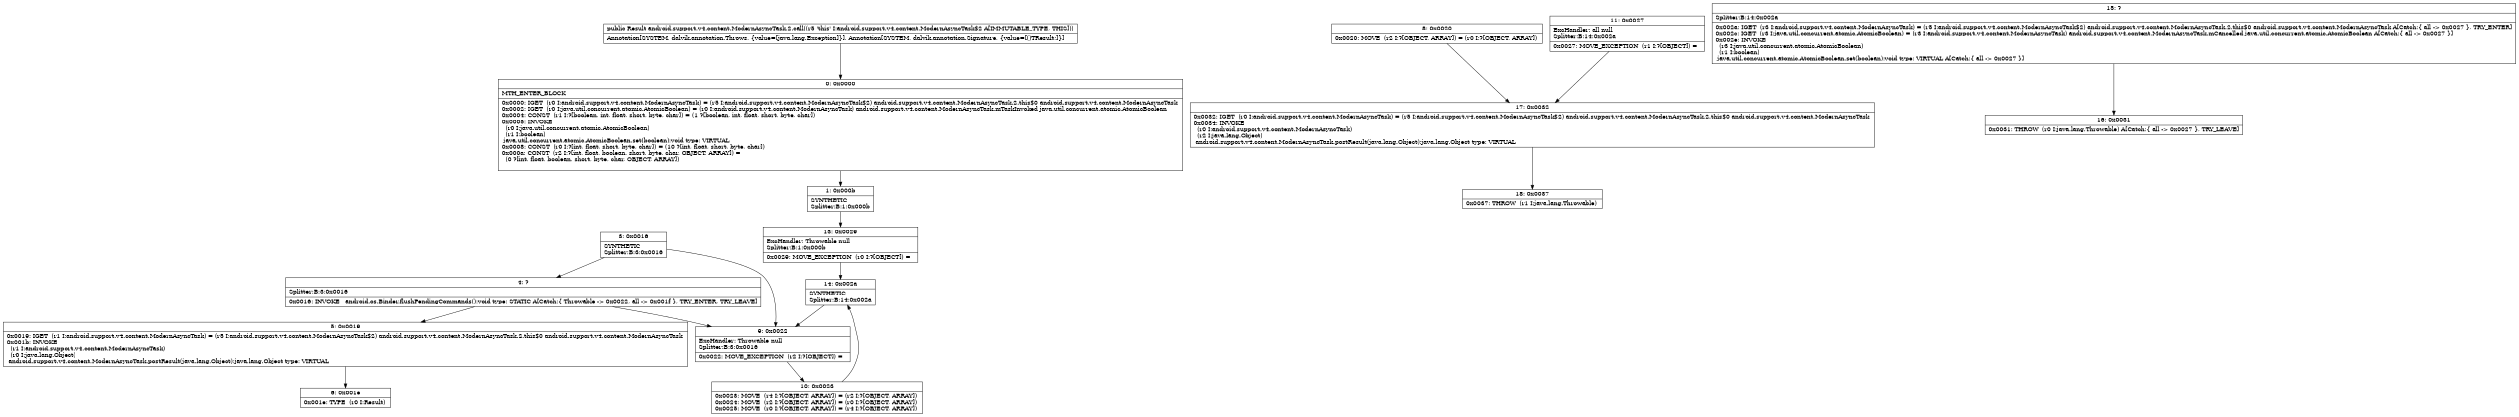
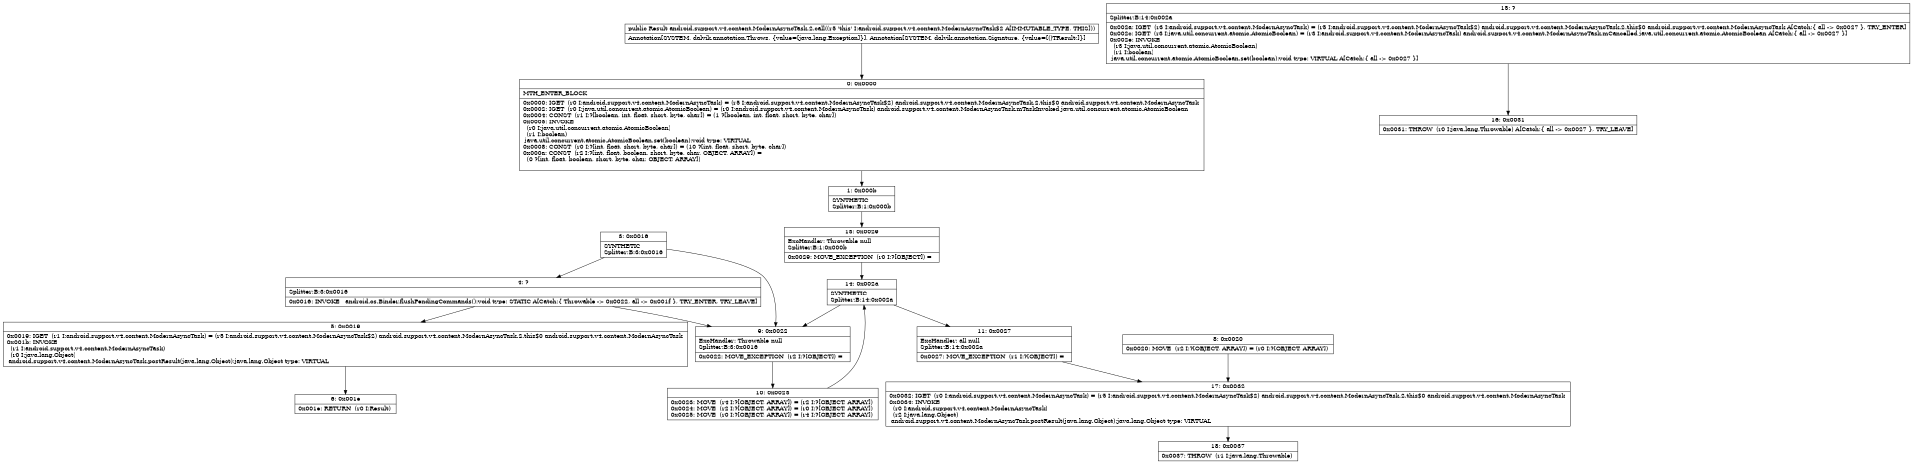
none -> (920, 315)
(346, 402) -> (346, 409)
